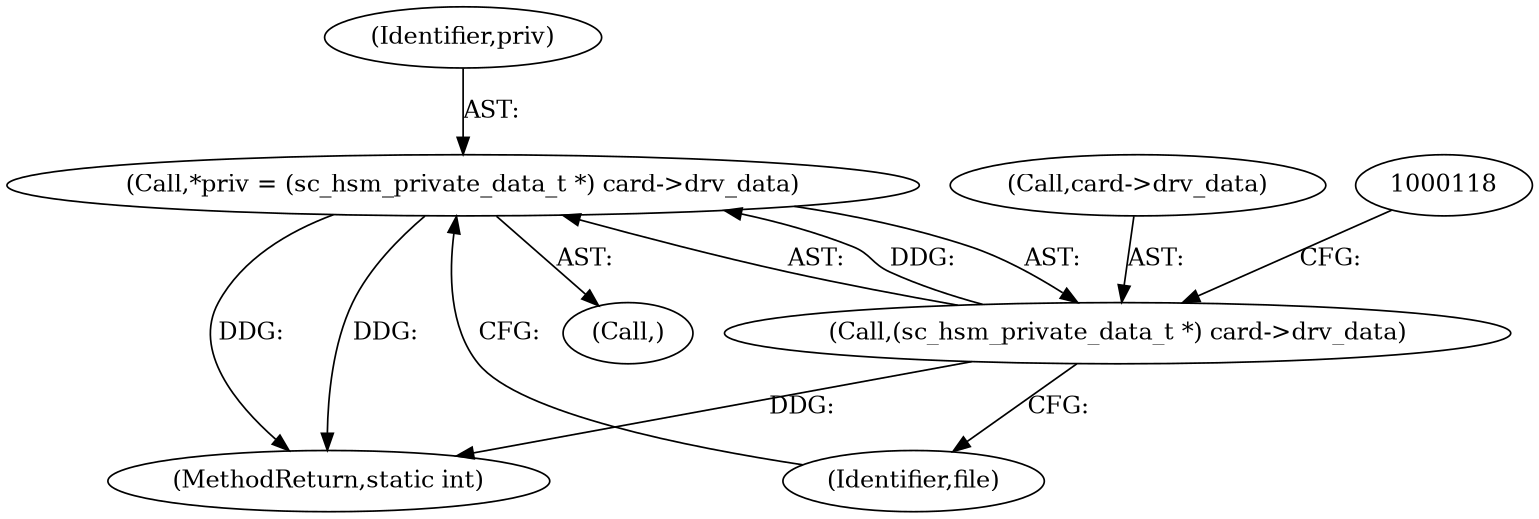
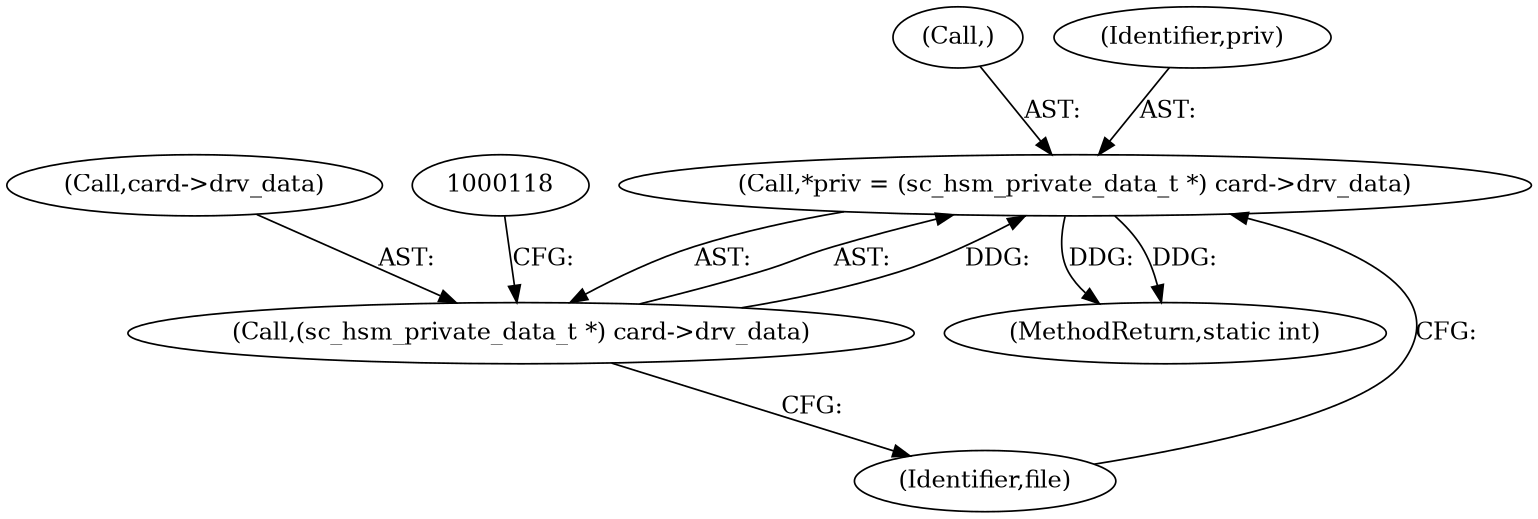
(541, 255) -> (1010, 104)
(722, 407) -> none
